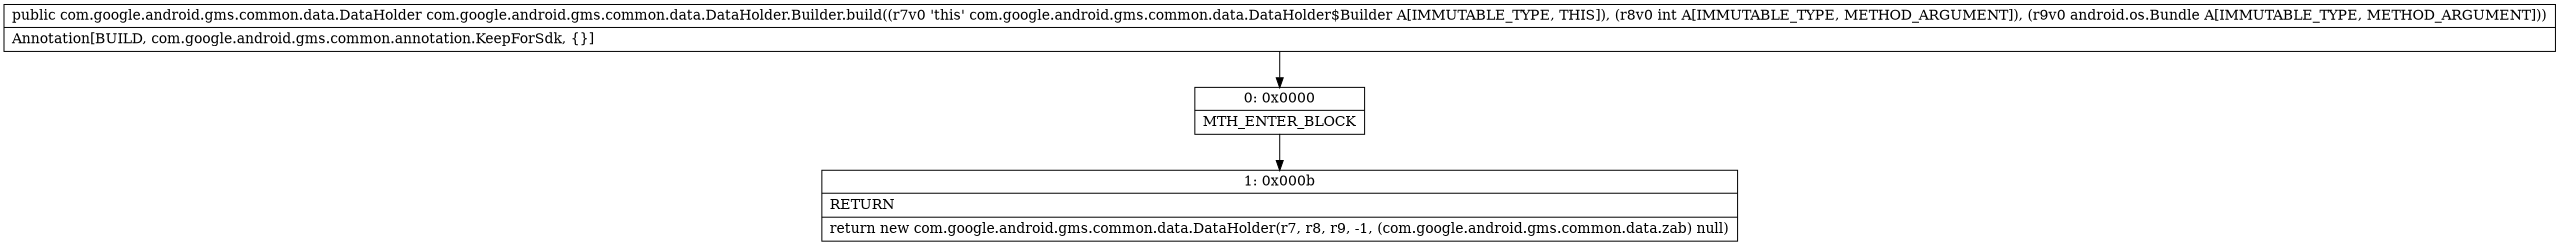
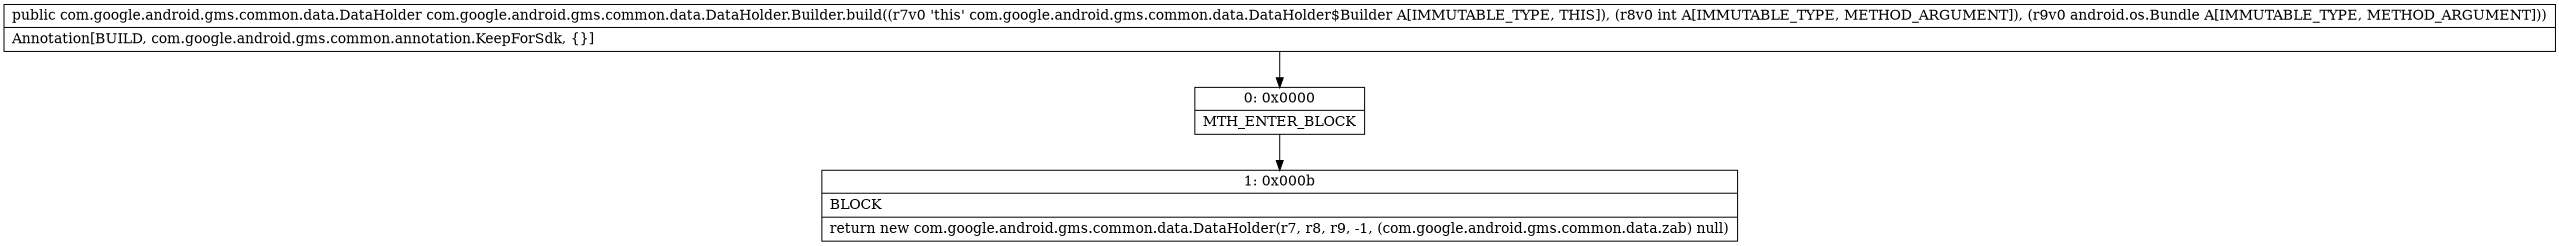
(862, 205) -> (856, 205)
